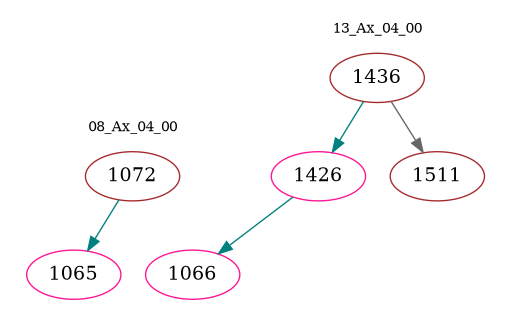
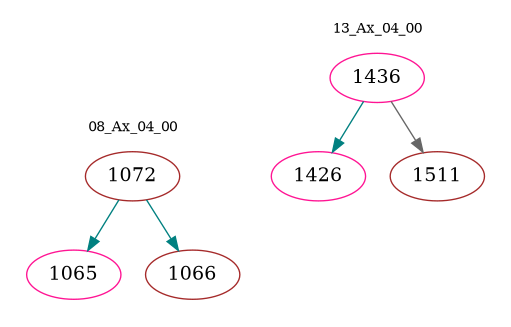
(377, 78) -> (377, 78)
(261, 221) -> (159, 219)
(193, 275) -> (193, 275)
